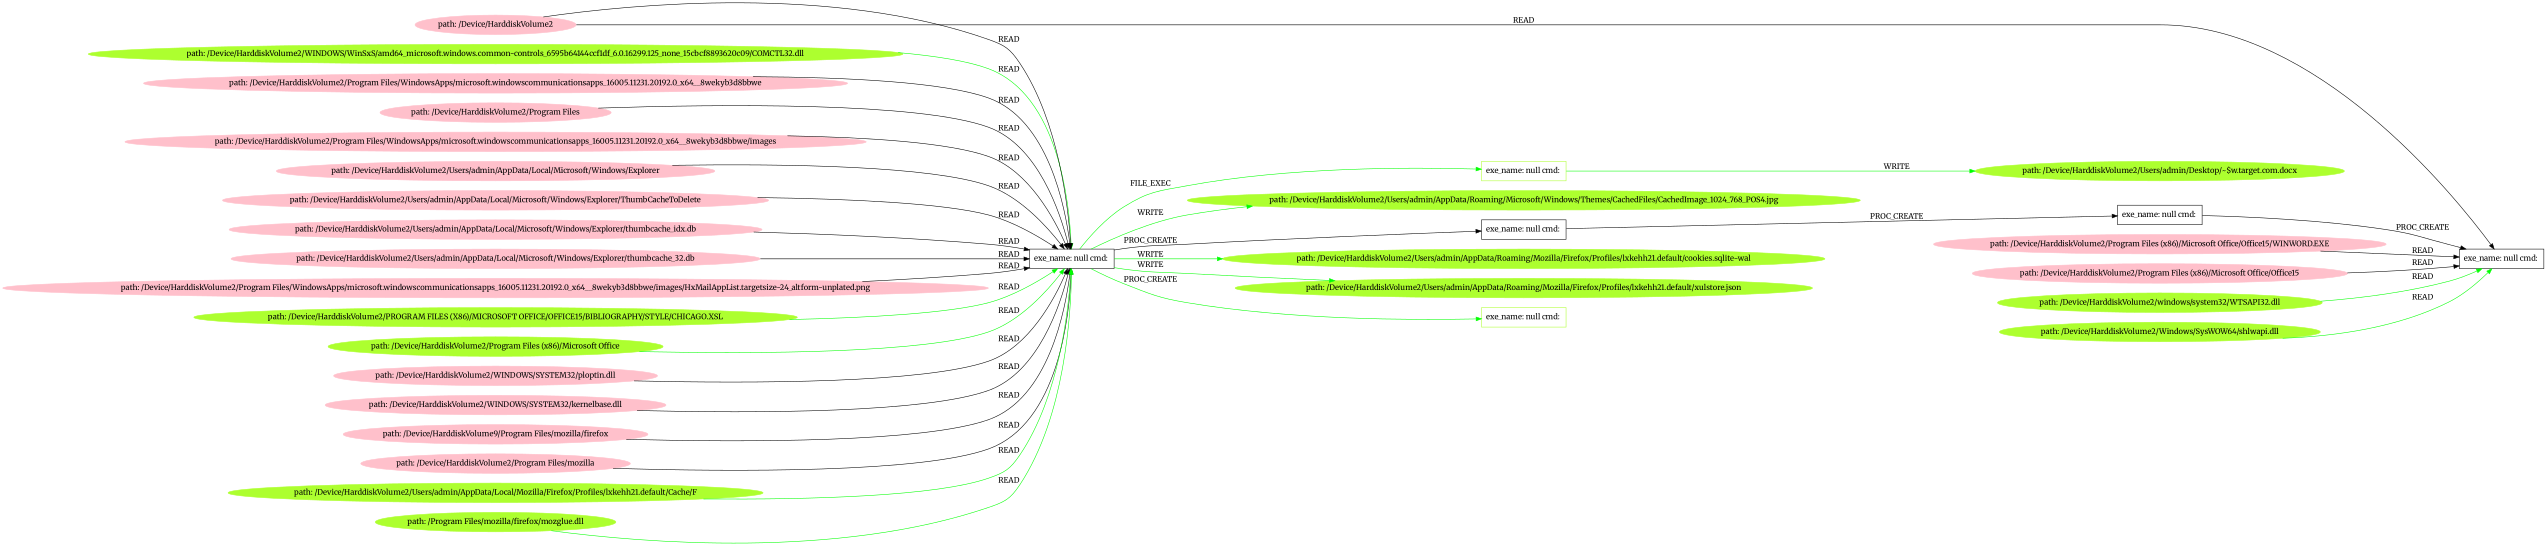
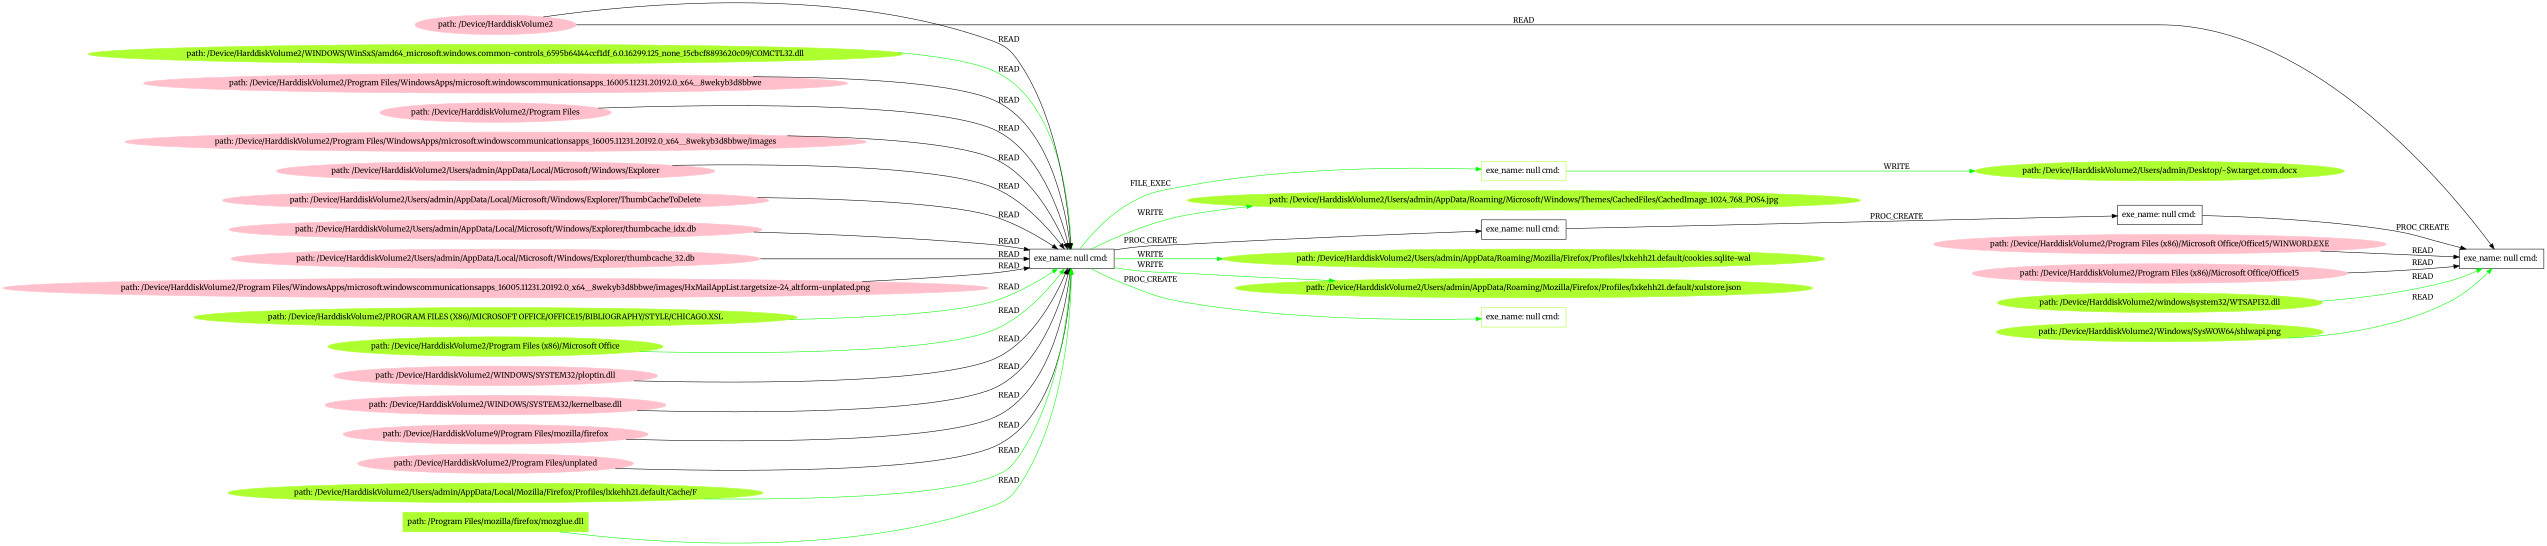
(2160, 332) -> (2160, 332)
(496, 464) -> (496, 464)
(496, 522) -> (496, 522)
